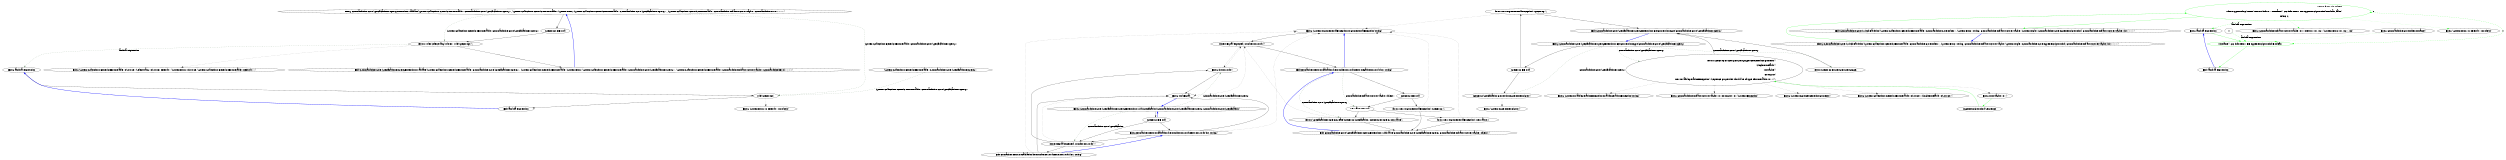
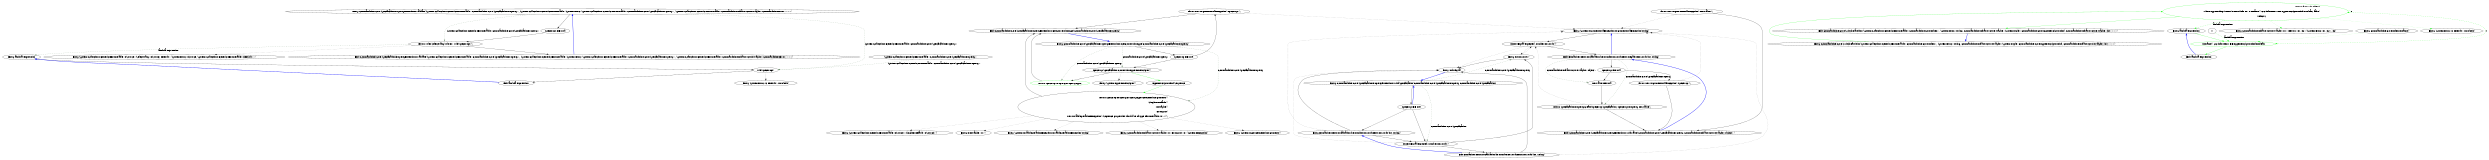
(1835, 70) -> (1060, 83)
none -> (1092, 76)
(1988, 102) -> (1145, 76)
(1406, 114) -> none
